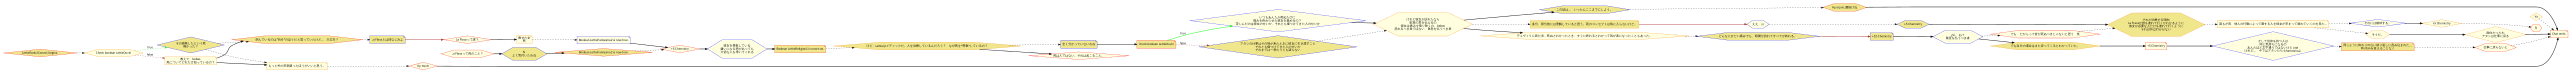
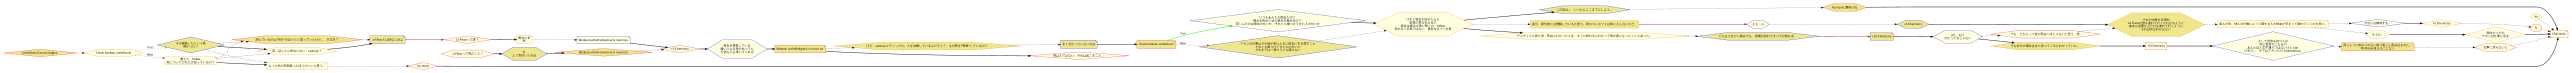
none -> (2545, 30)
(1958, 37) -> (1958, 37)
(228, 49) -> (228, 49)
none -> (297, 51)
(1014, 52) -> (927, 55)
